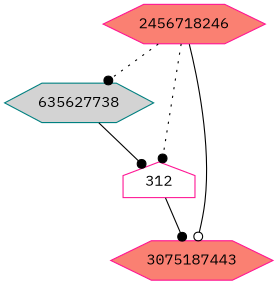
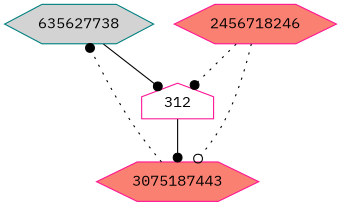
(135, 61) -> (123, 109)
(205, 138) -> (233, 103)
